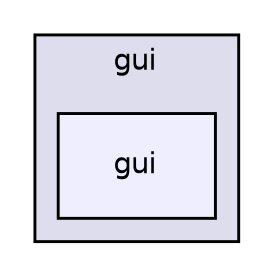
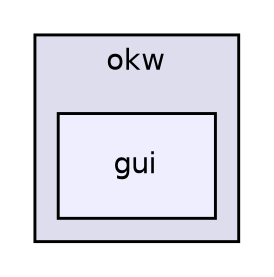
(137, 63) -> (137, 63)
